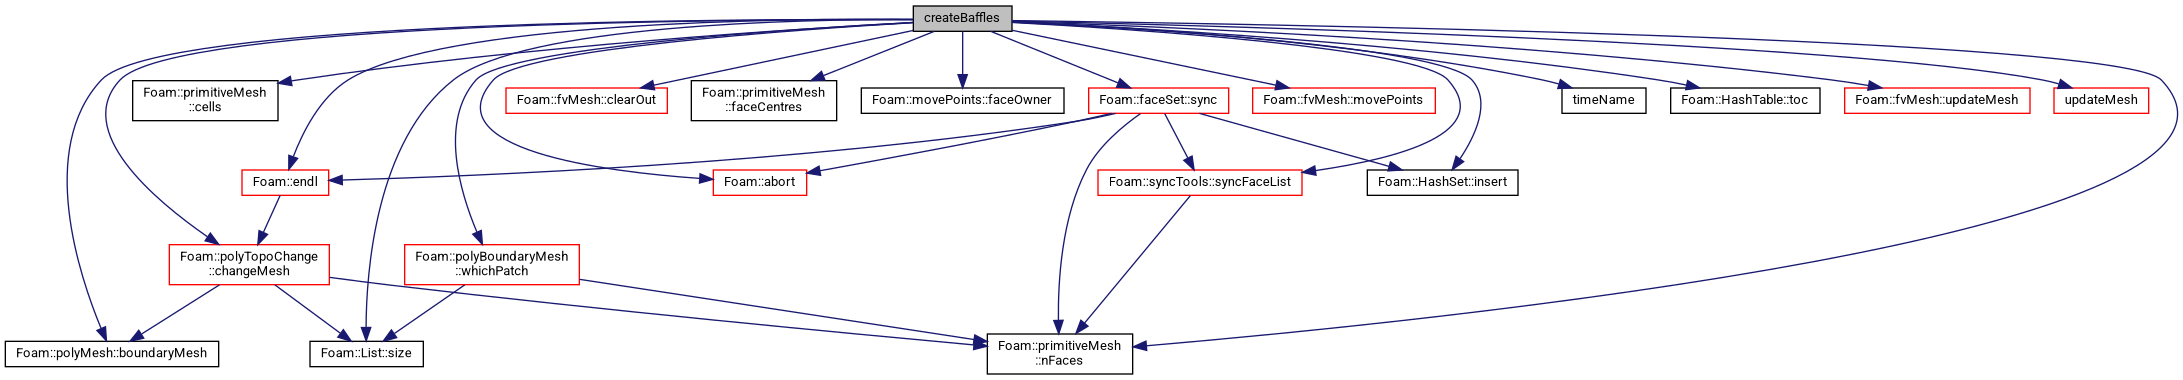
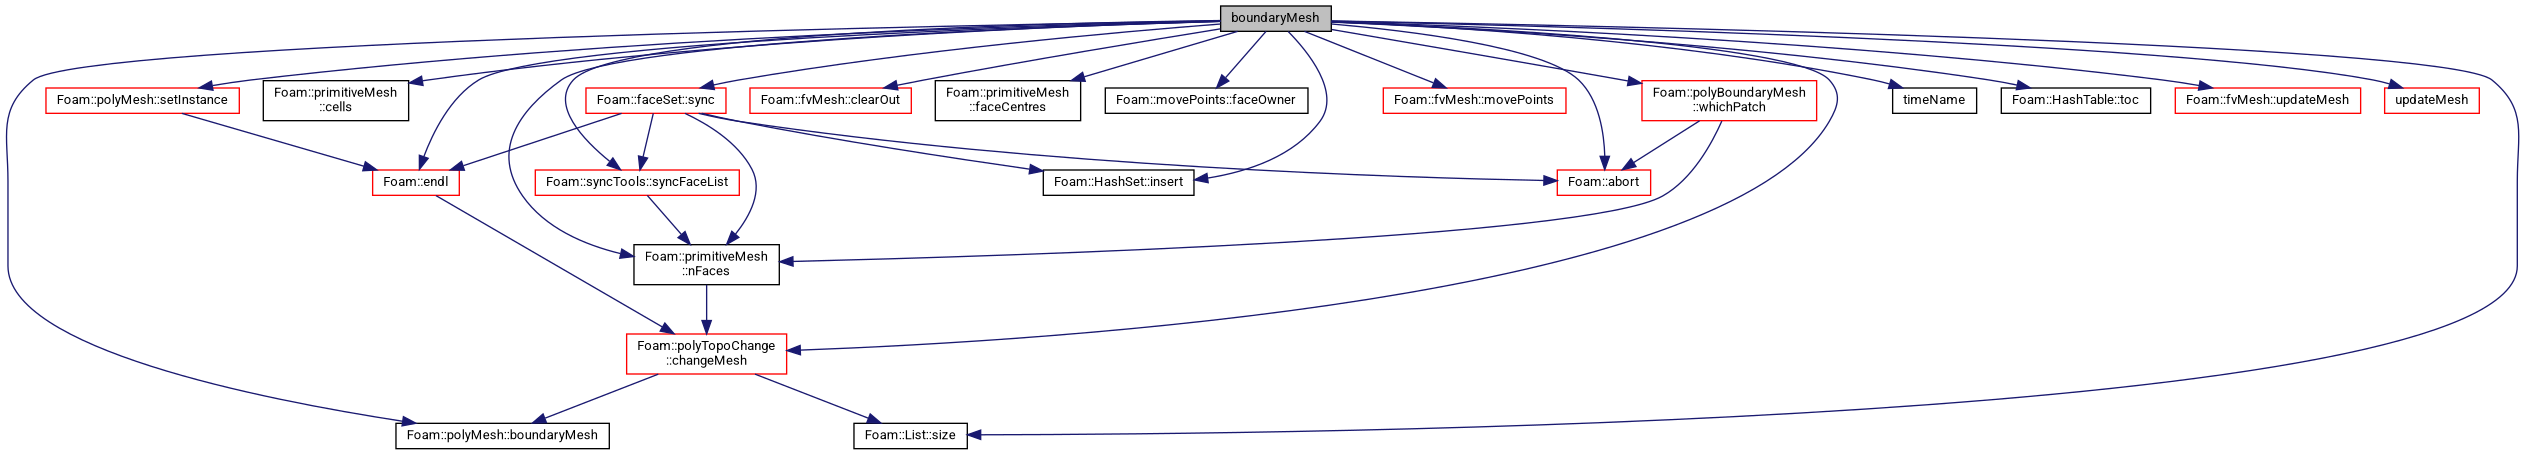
(963, 19) -> (1276, 19)
none -> (143, 101)
(430, 309) -> (1667, 142)
(651, 314) -> (707, 302)
